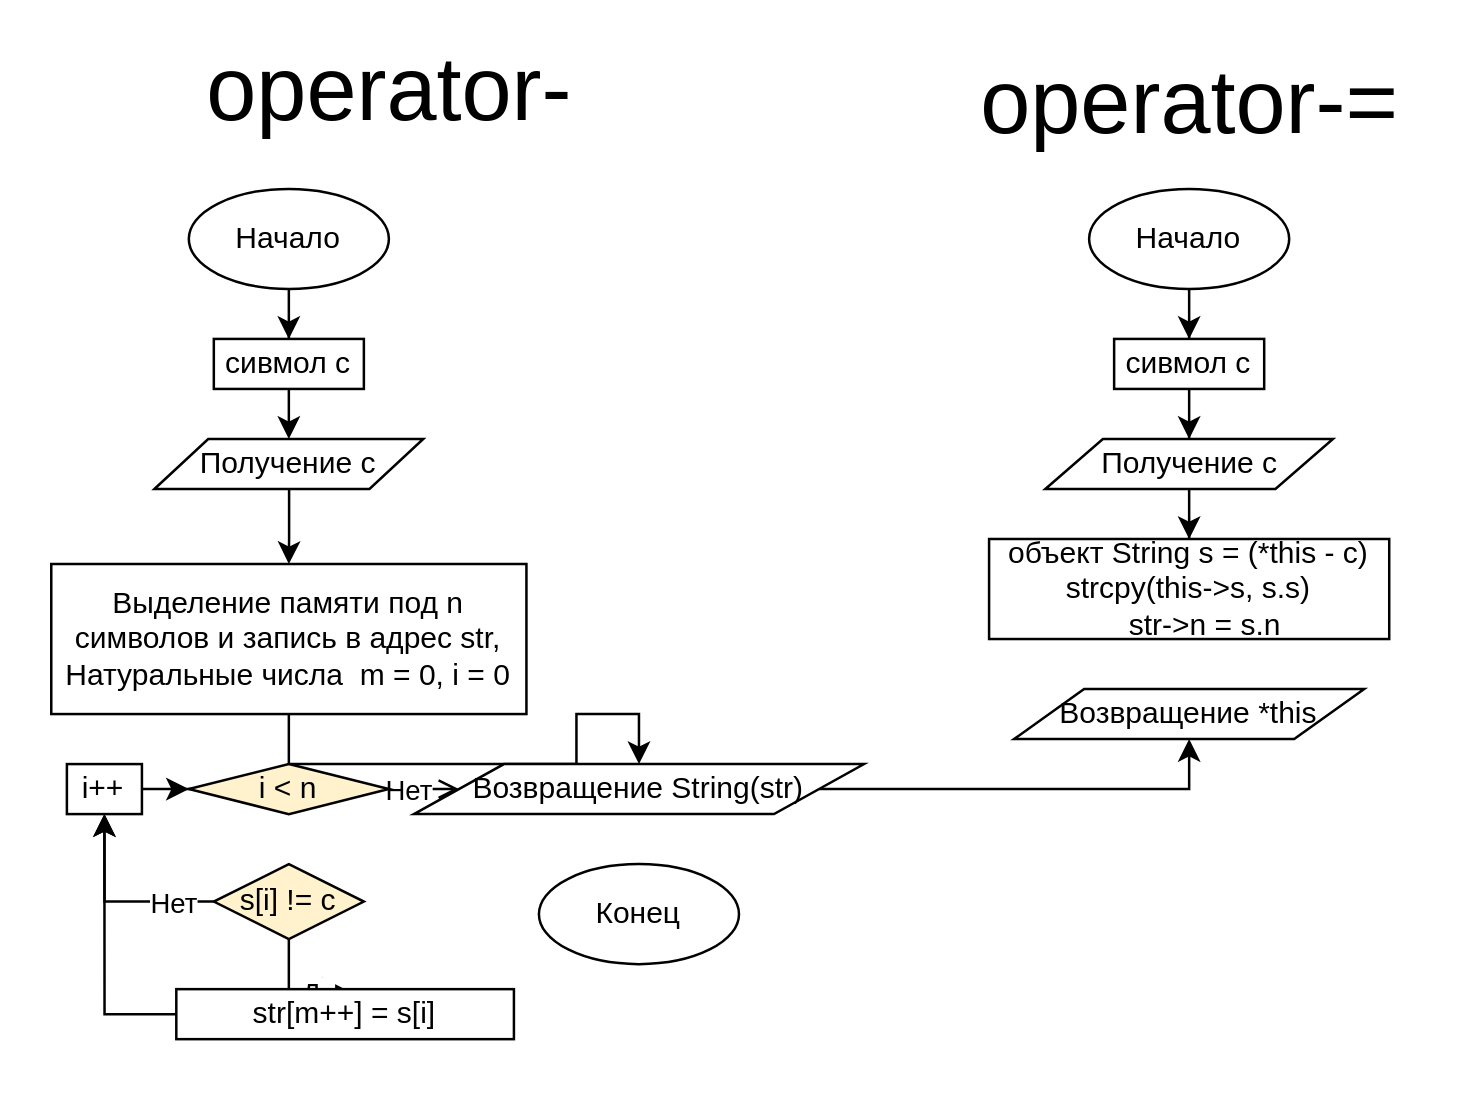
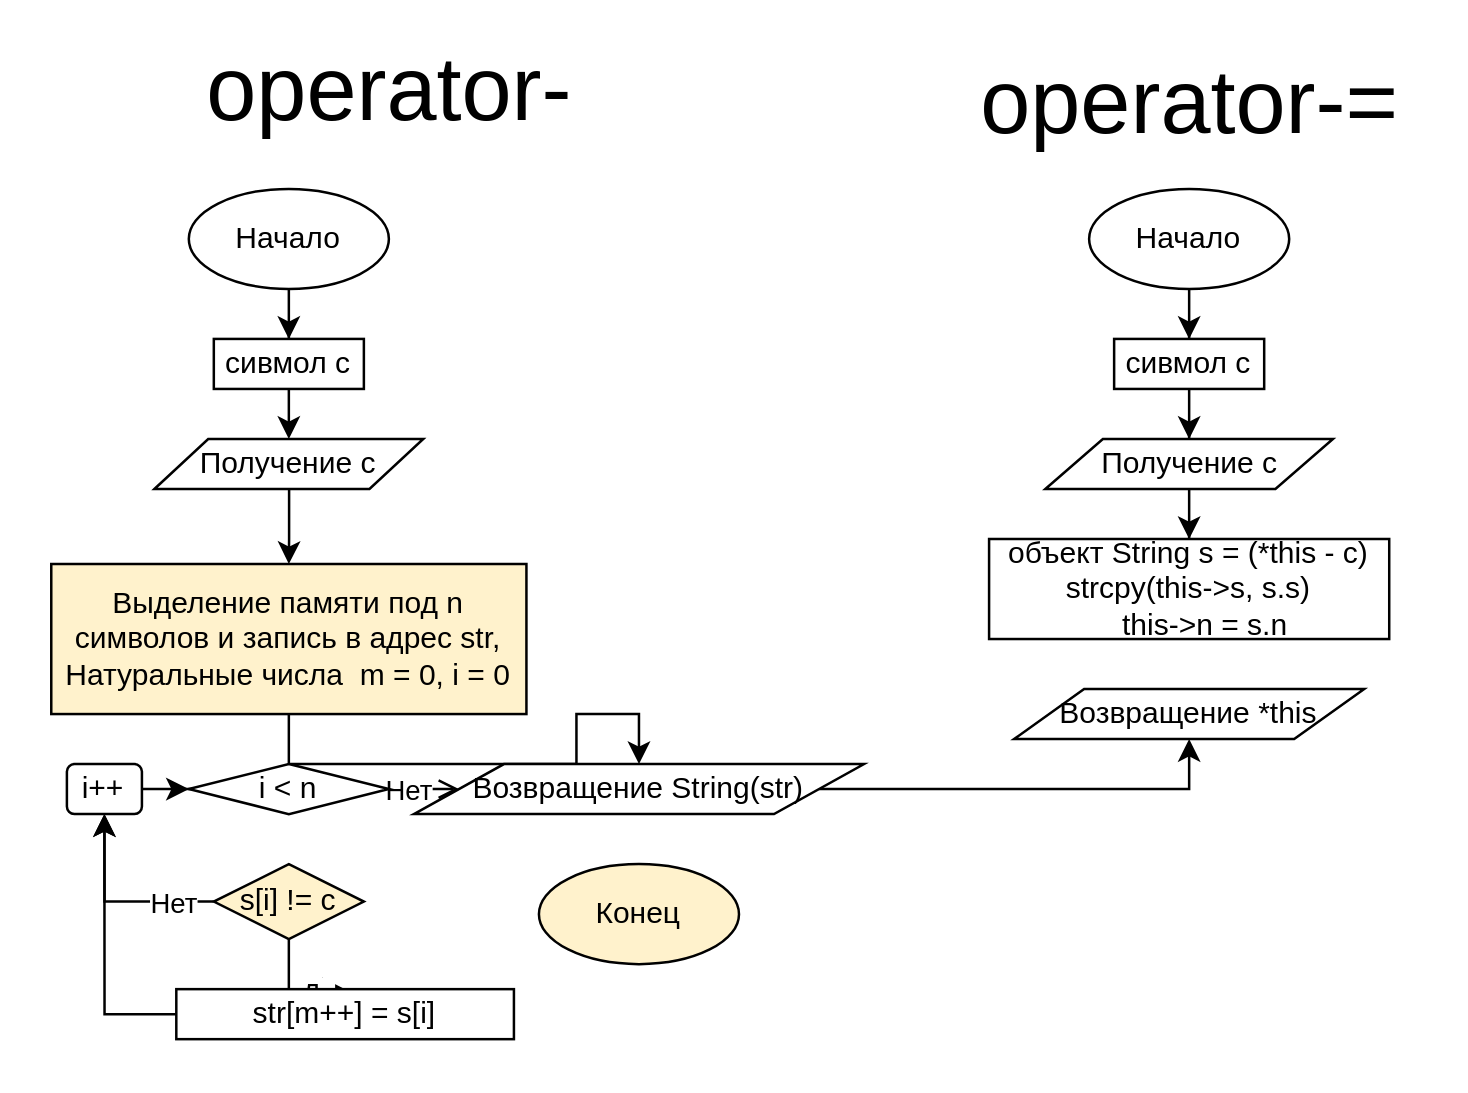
(1189, 589) -> (1189, 589)
(289, 639) -> (289, 639)
(104, 789) -> (104, 789)
(289, 789) -> (289, 789)
(639, 914) -> (639, 914)
